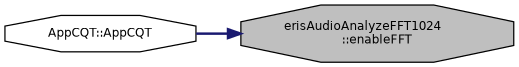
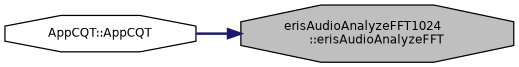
(377, 34) -> (377, 34)
